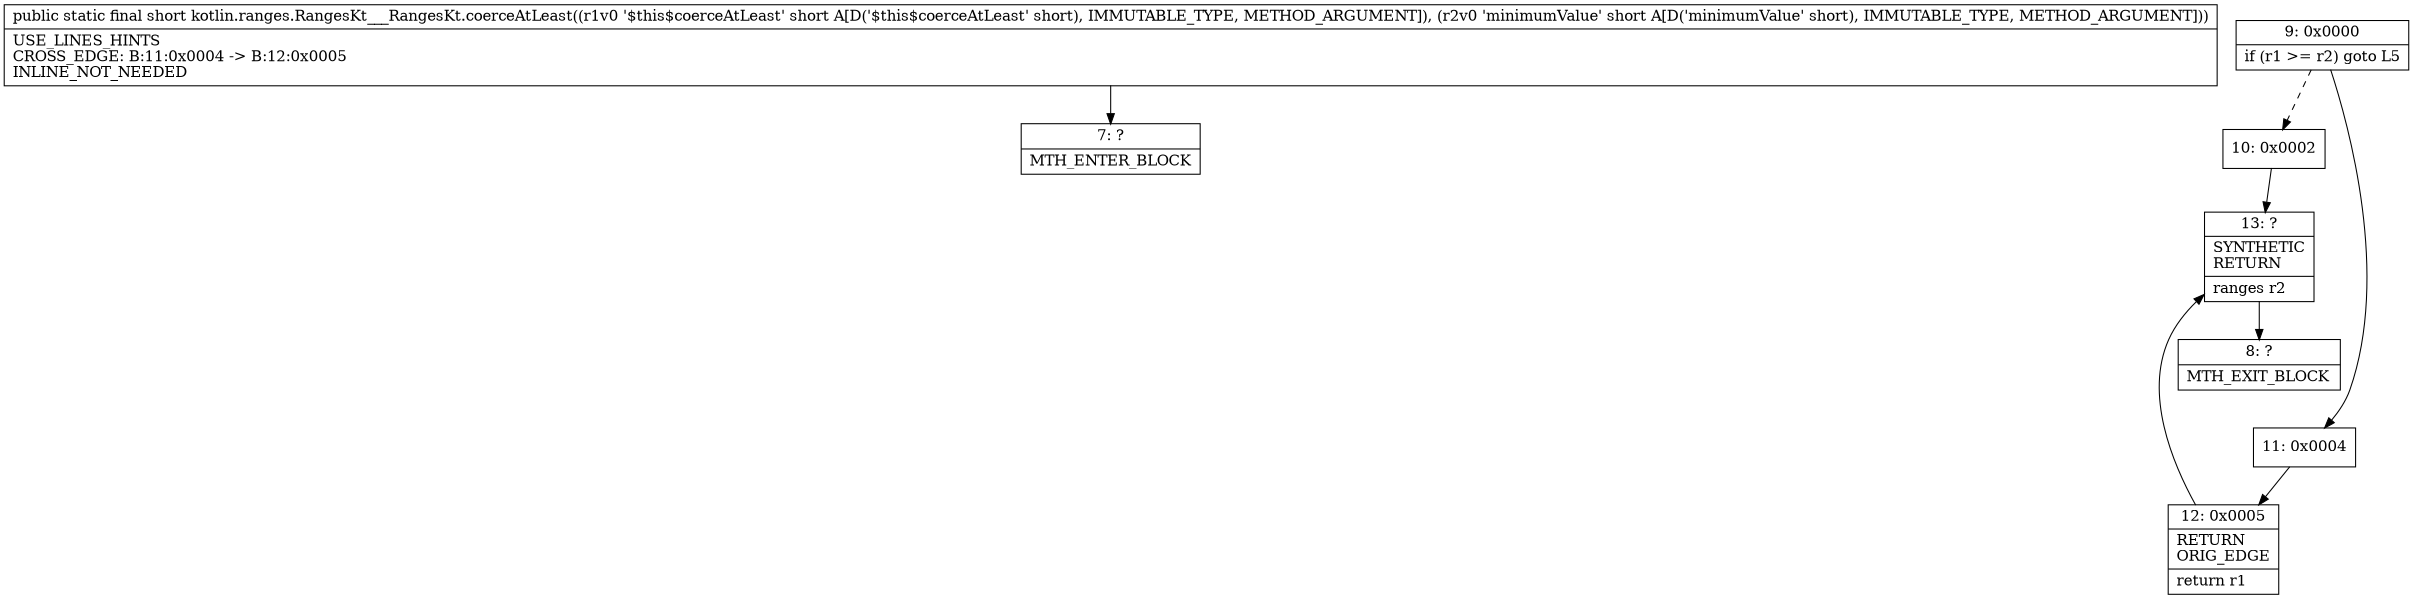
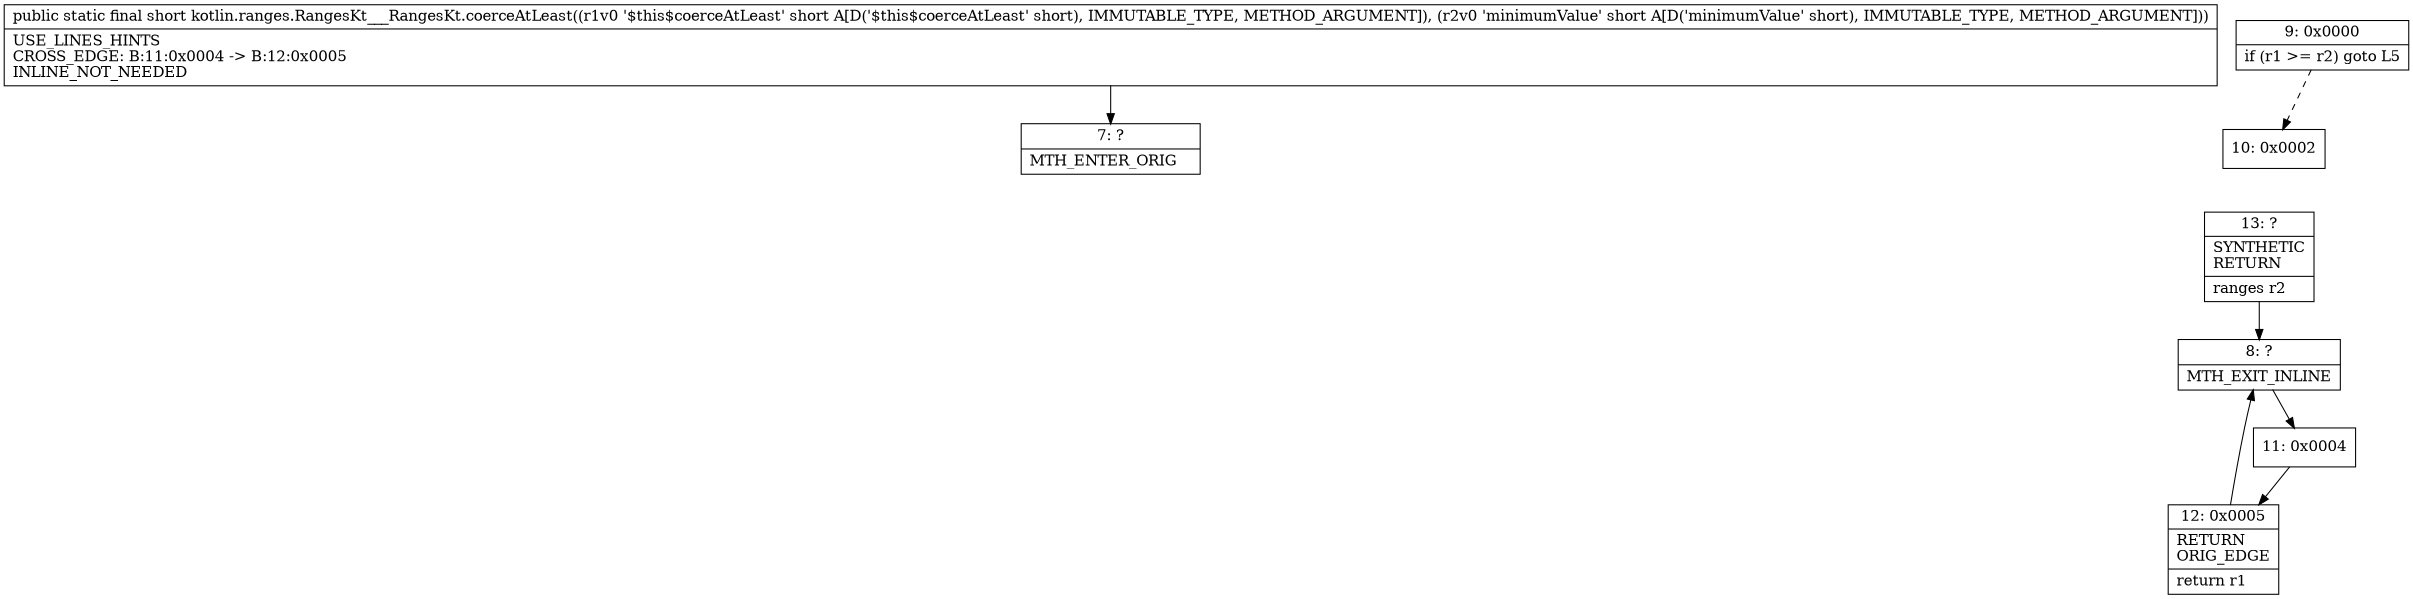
(1111, 161) -> (1103, 161)
(2269, 185) -> none
(2366, 246) -> (2281, 404)
(2258, 377) -> (2259, 377)
(2160, 402) -> (2240, 452)
